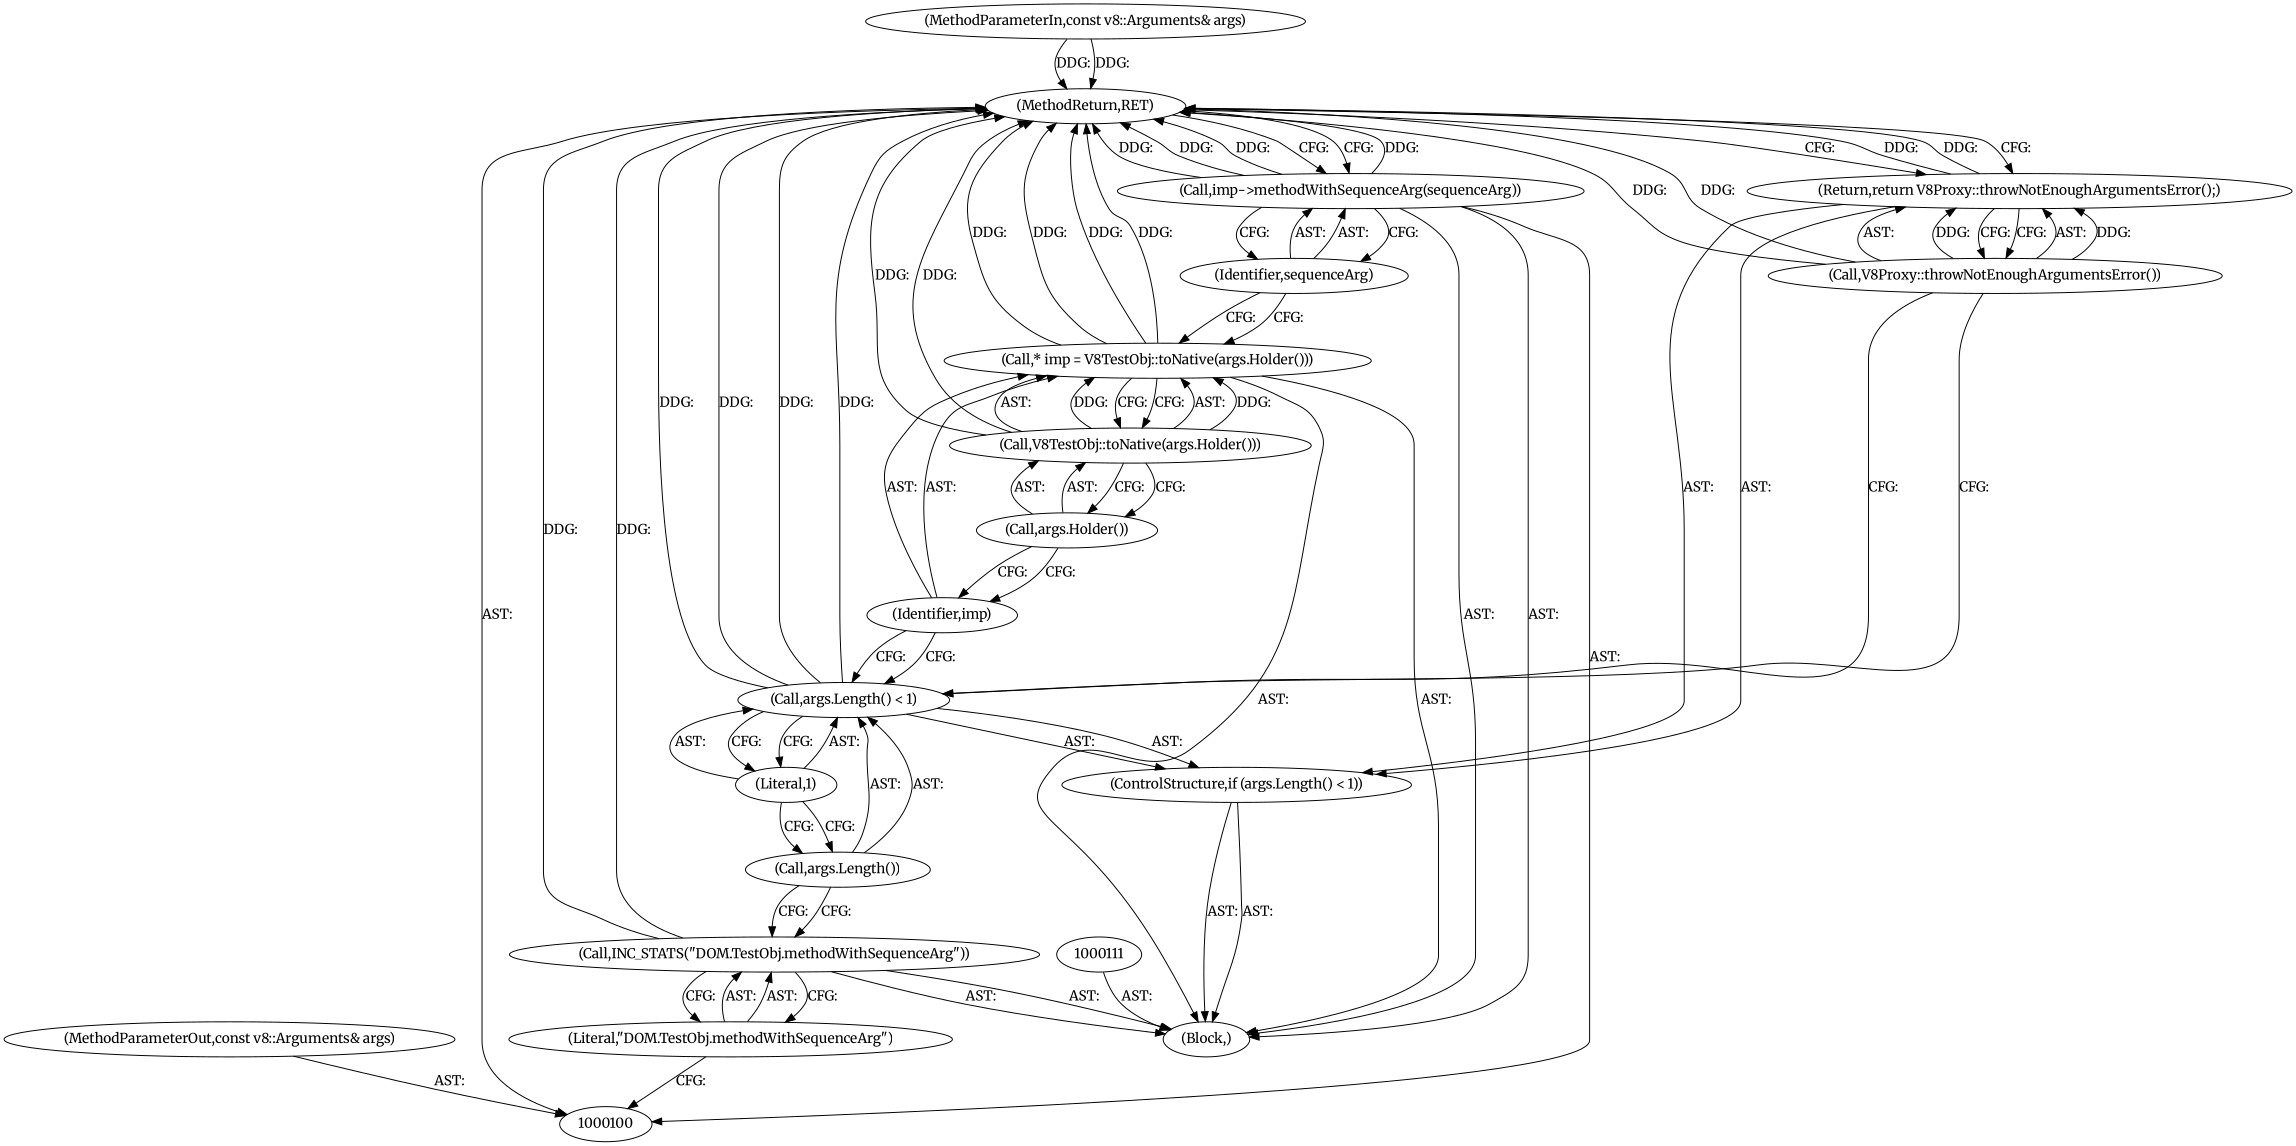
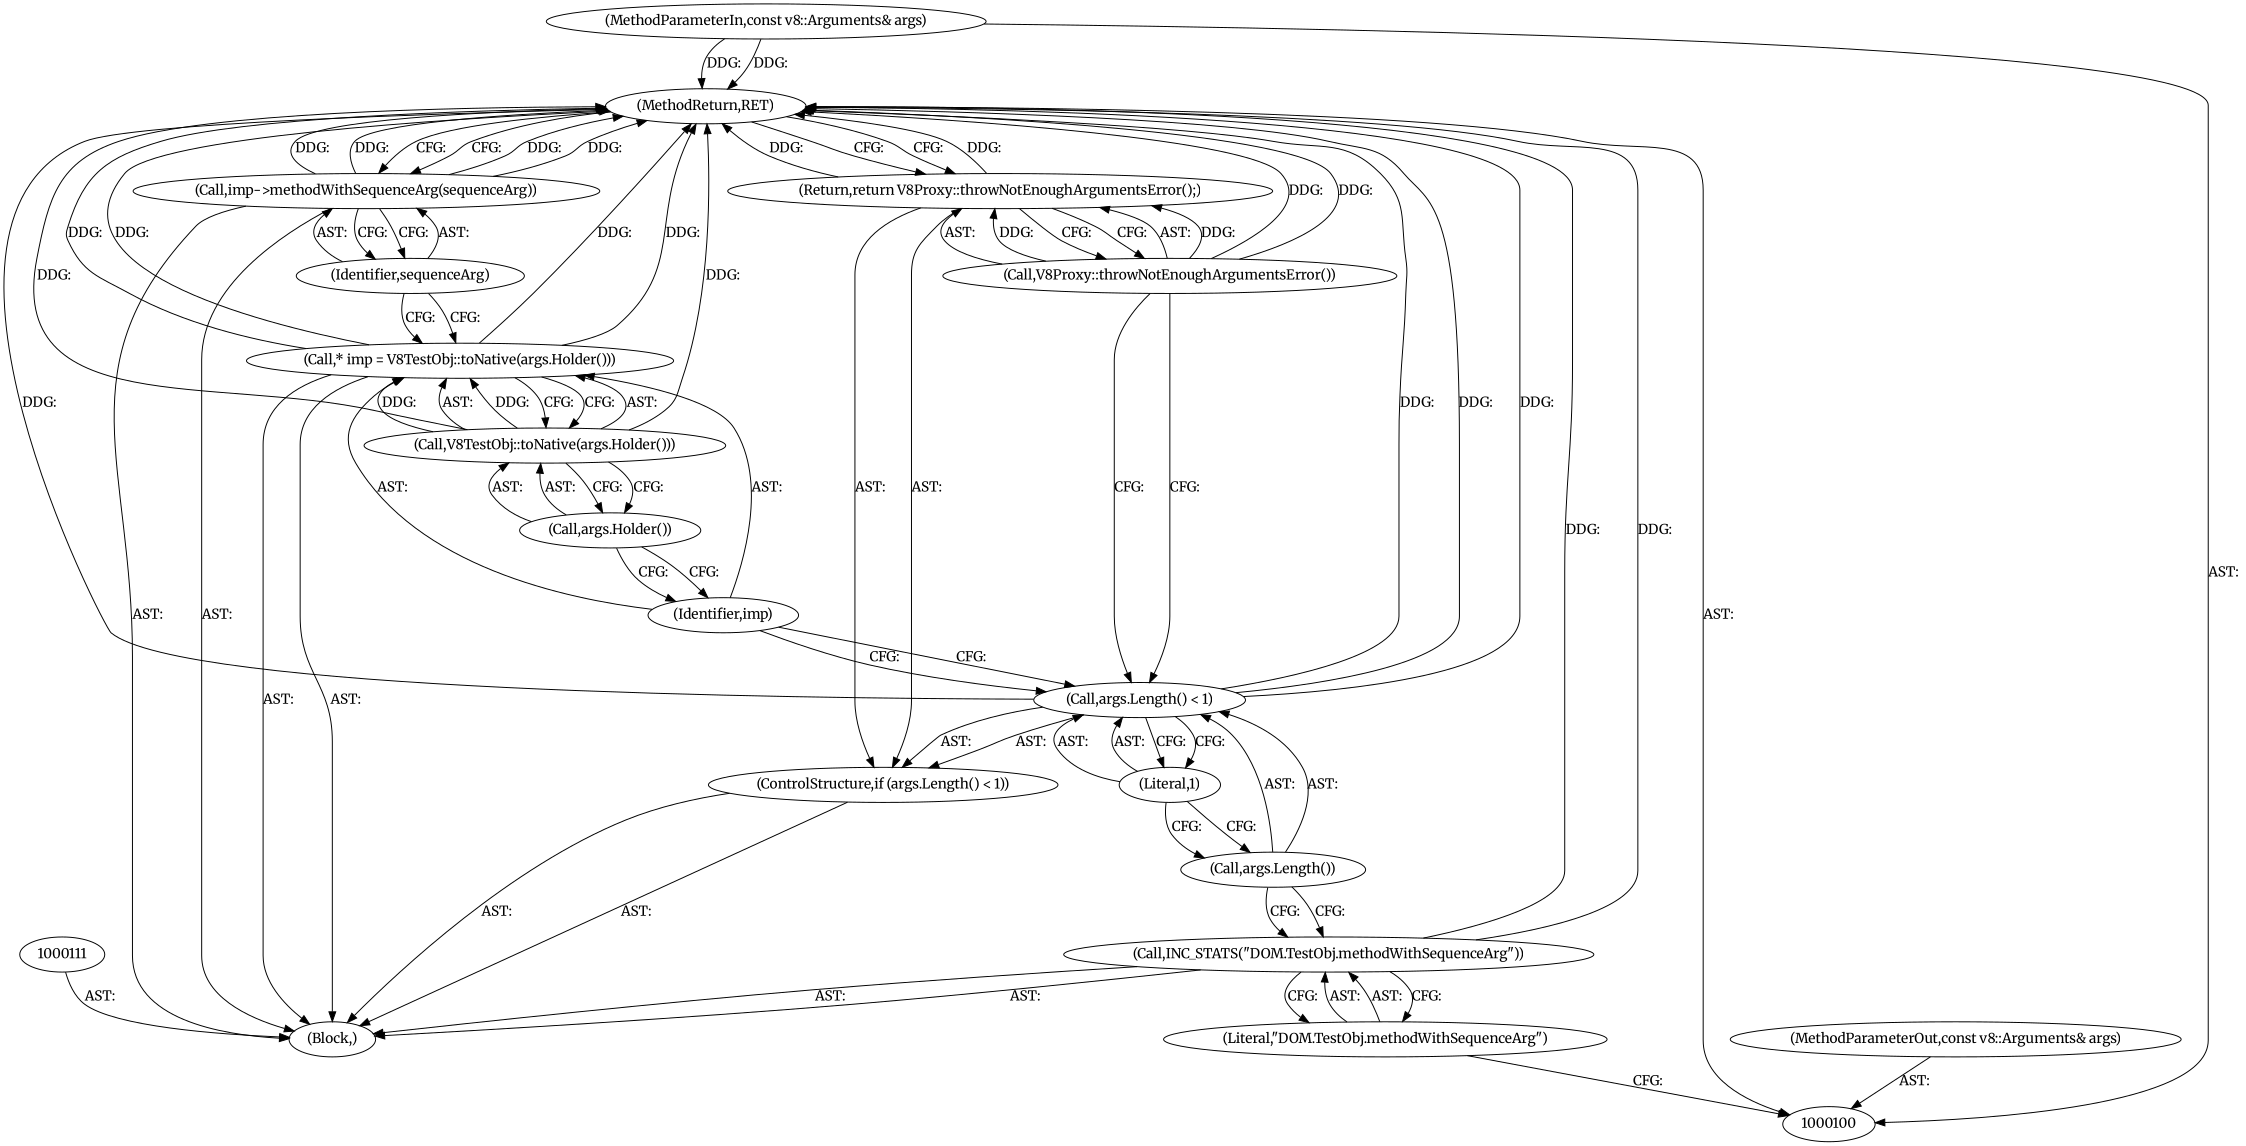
(1583, 1044) -> (2208, 131)
